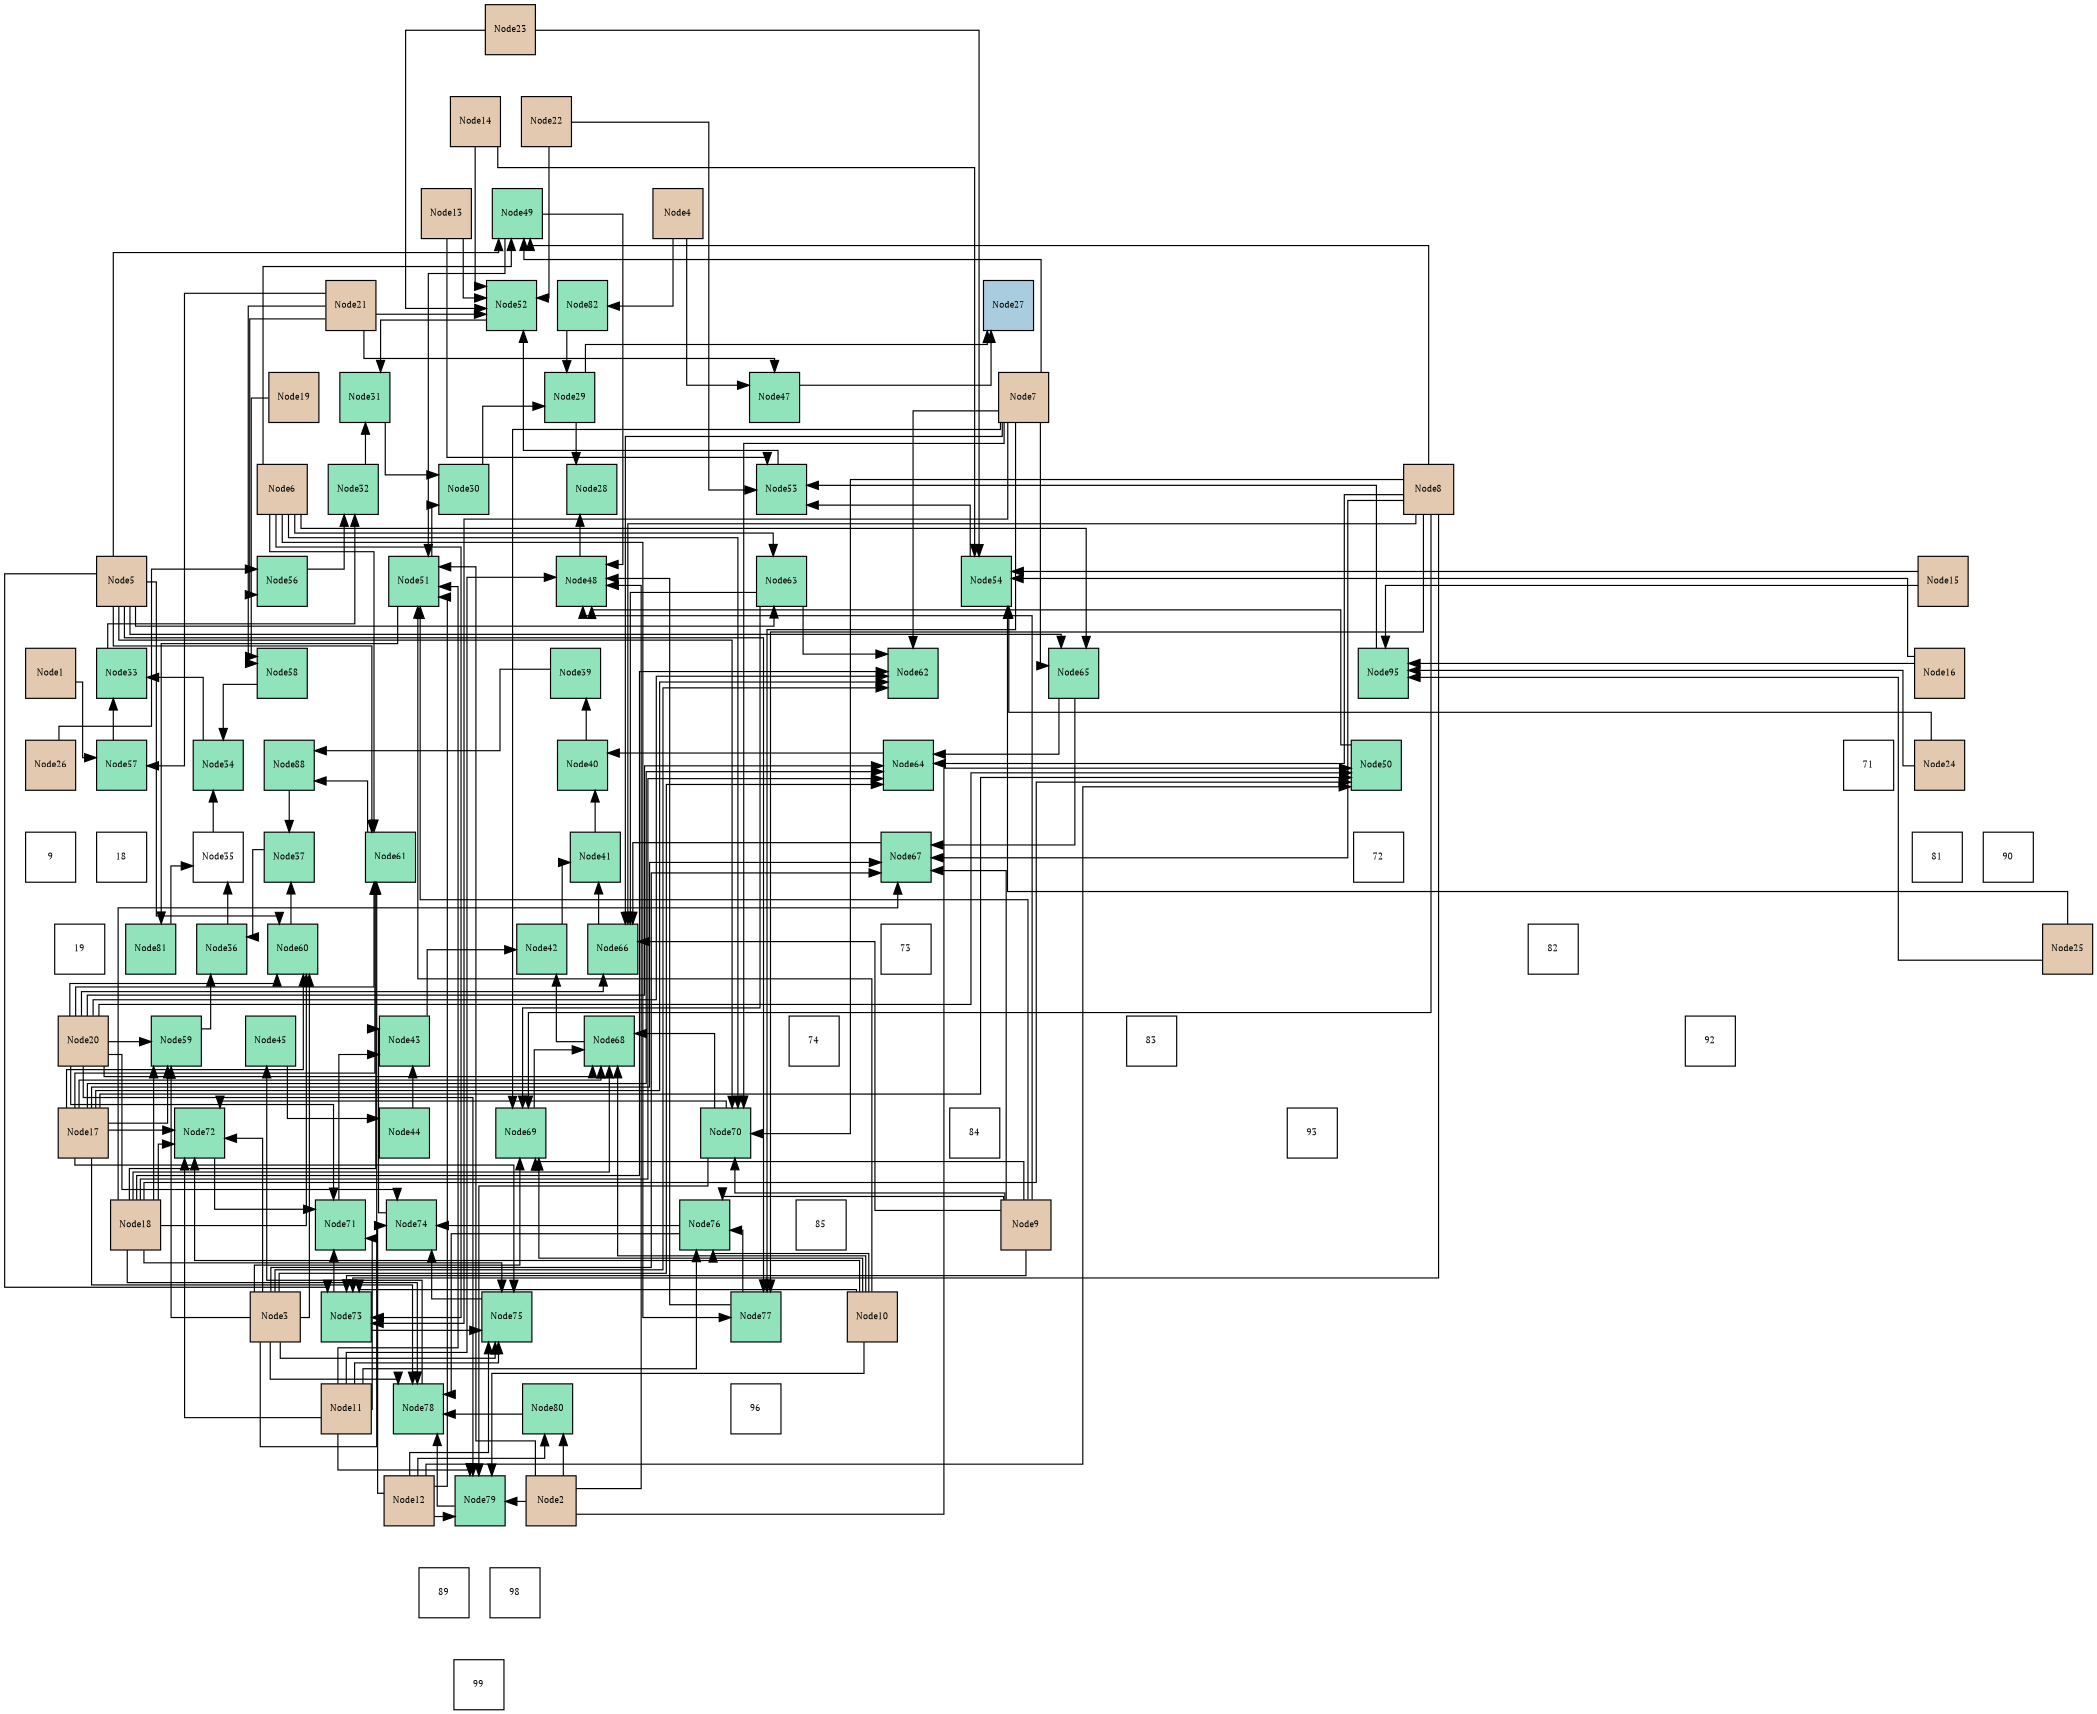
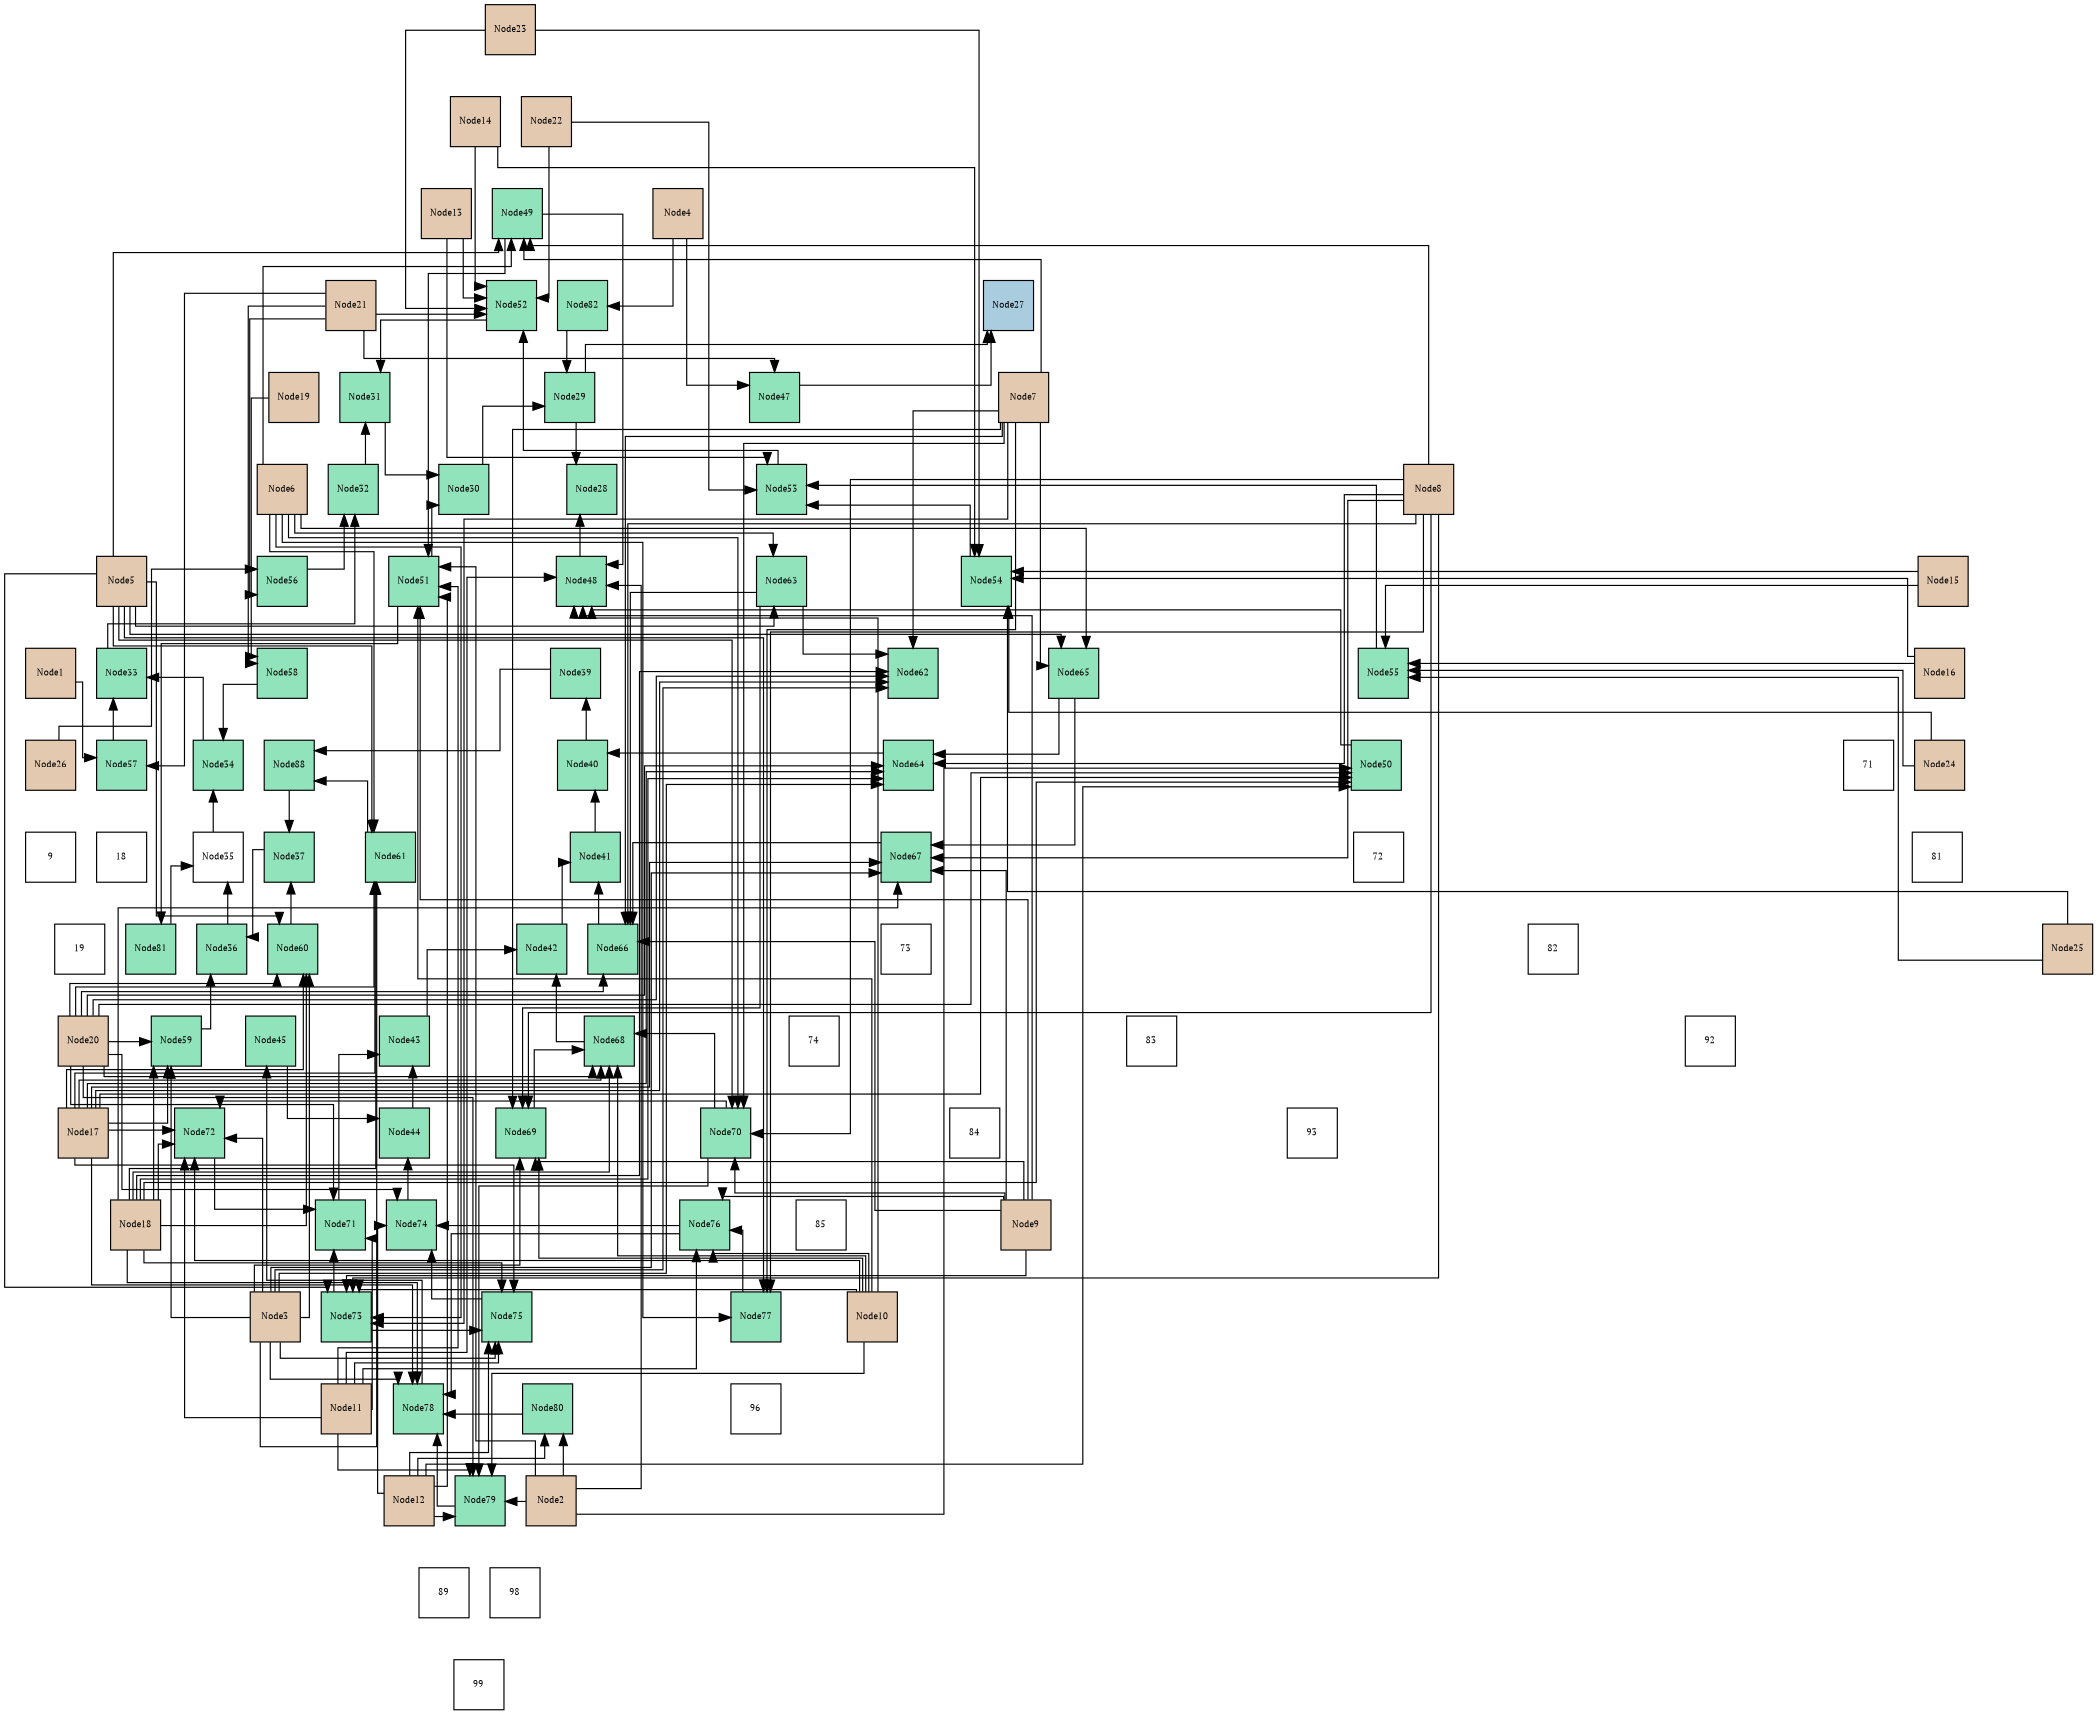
(1383, 673) -> (1383, 673)
(2008, 857) -> none
(670, 946) -> (878, 802)
(379, 1125) -> (408, 1190)
